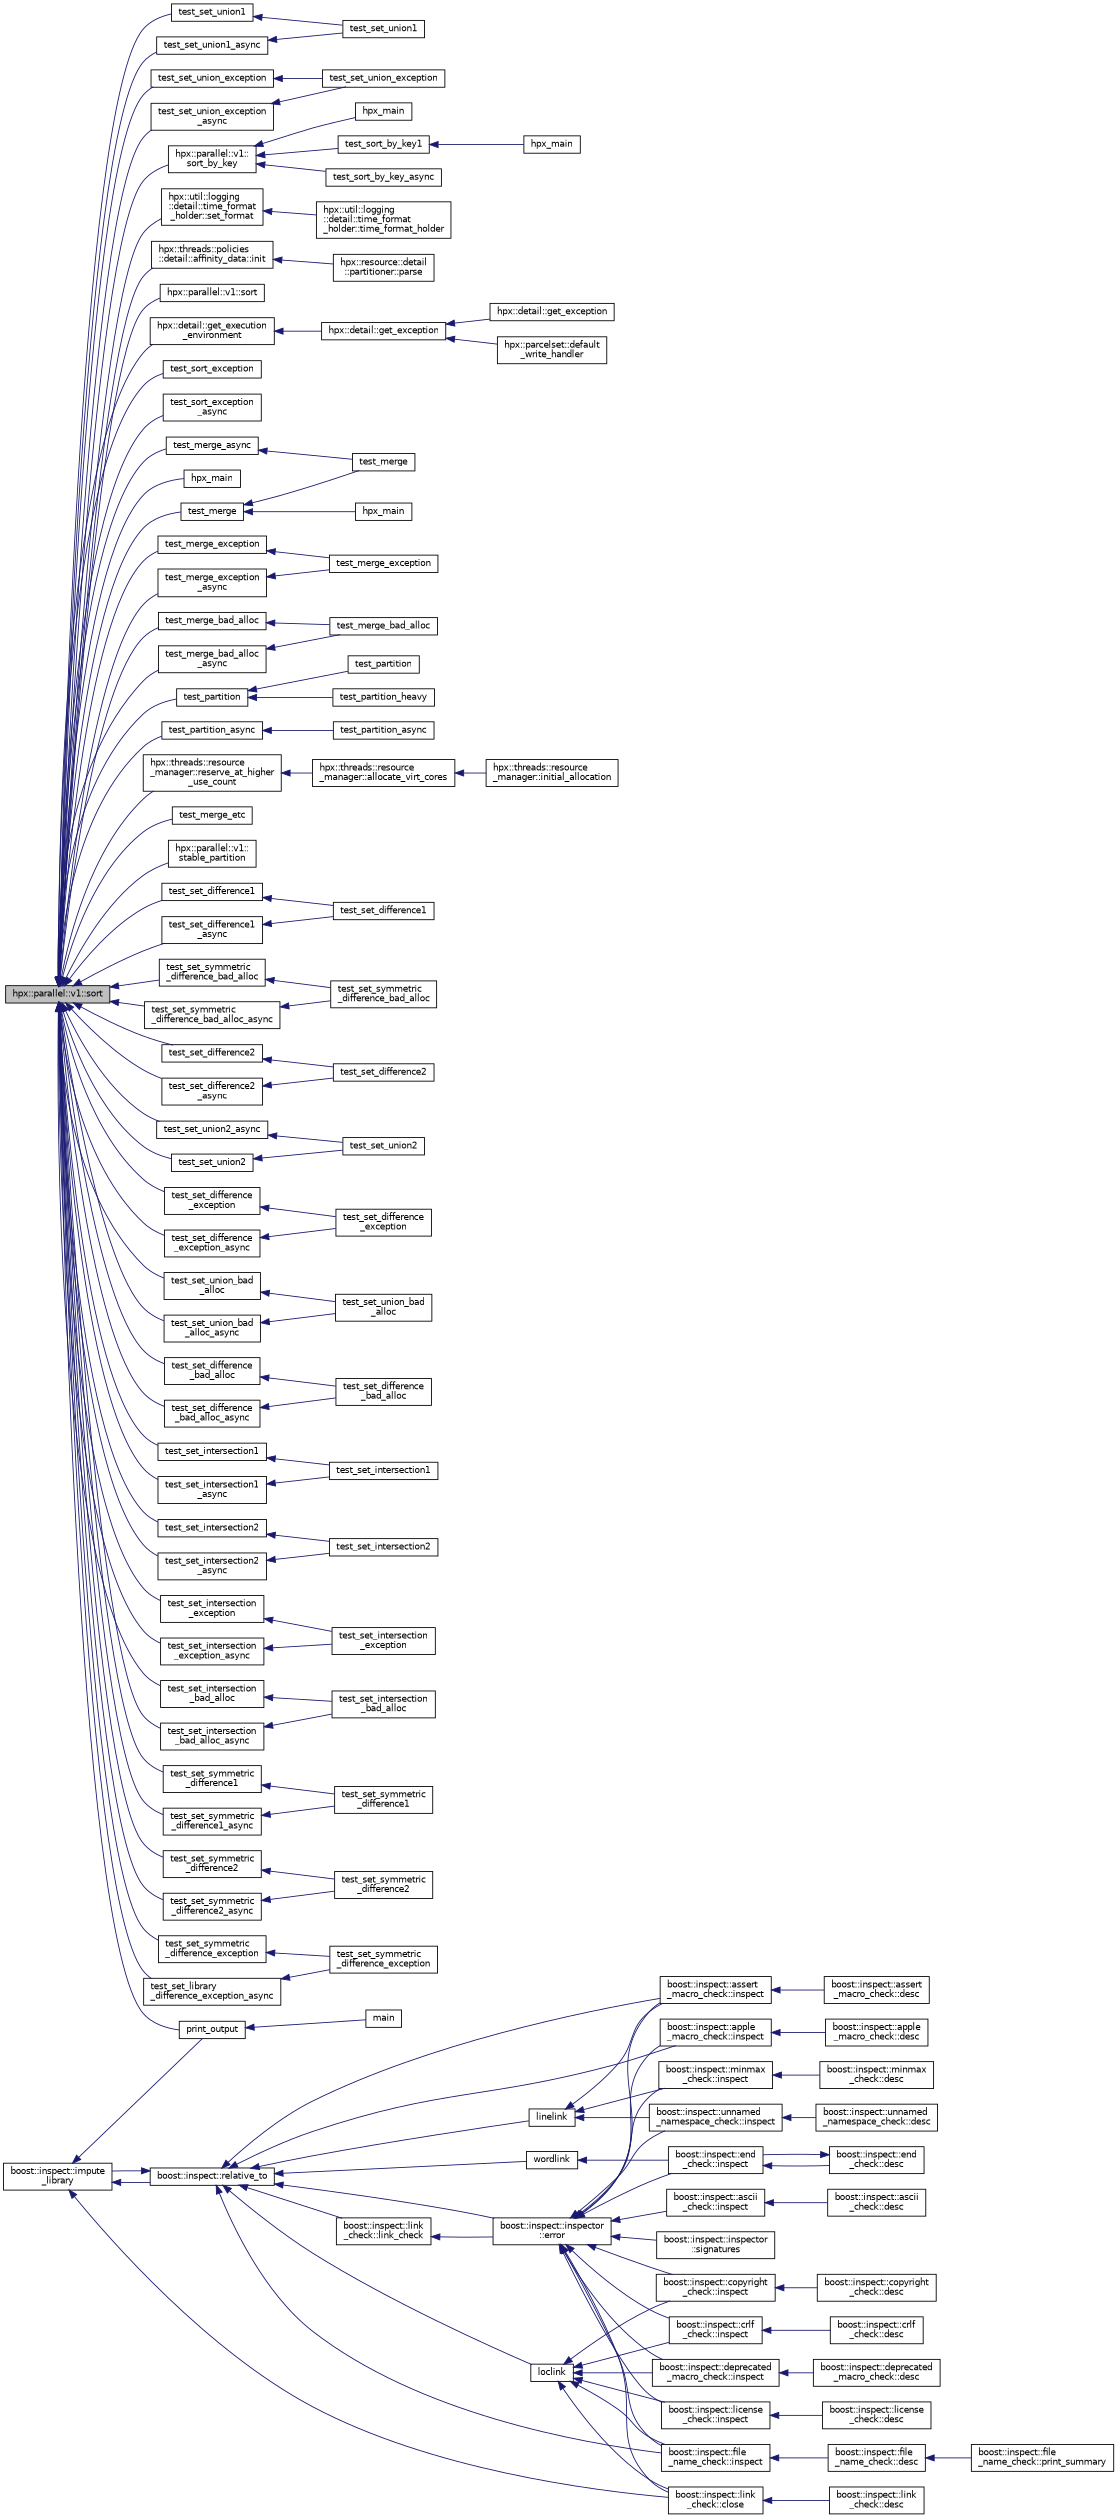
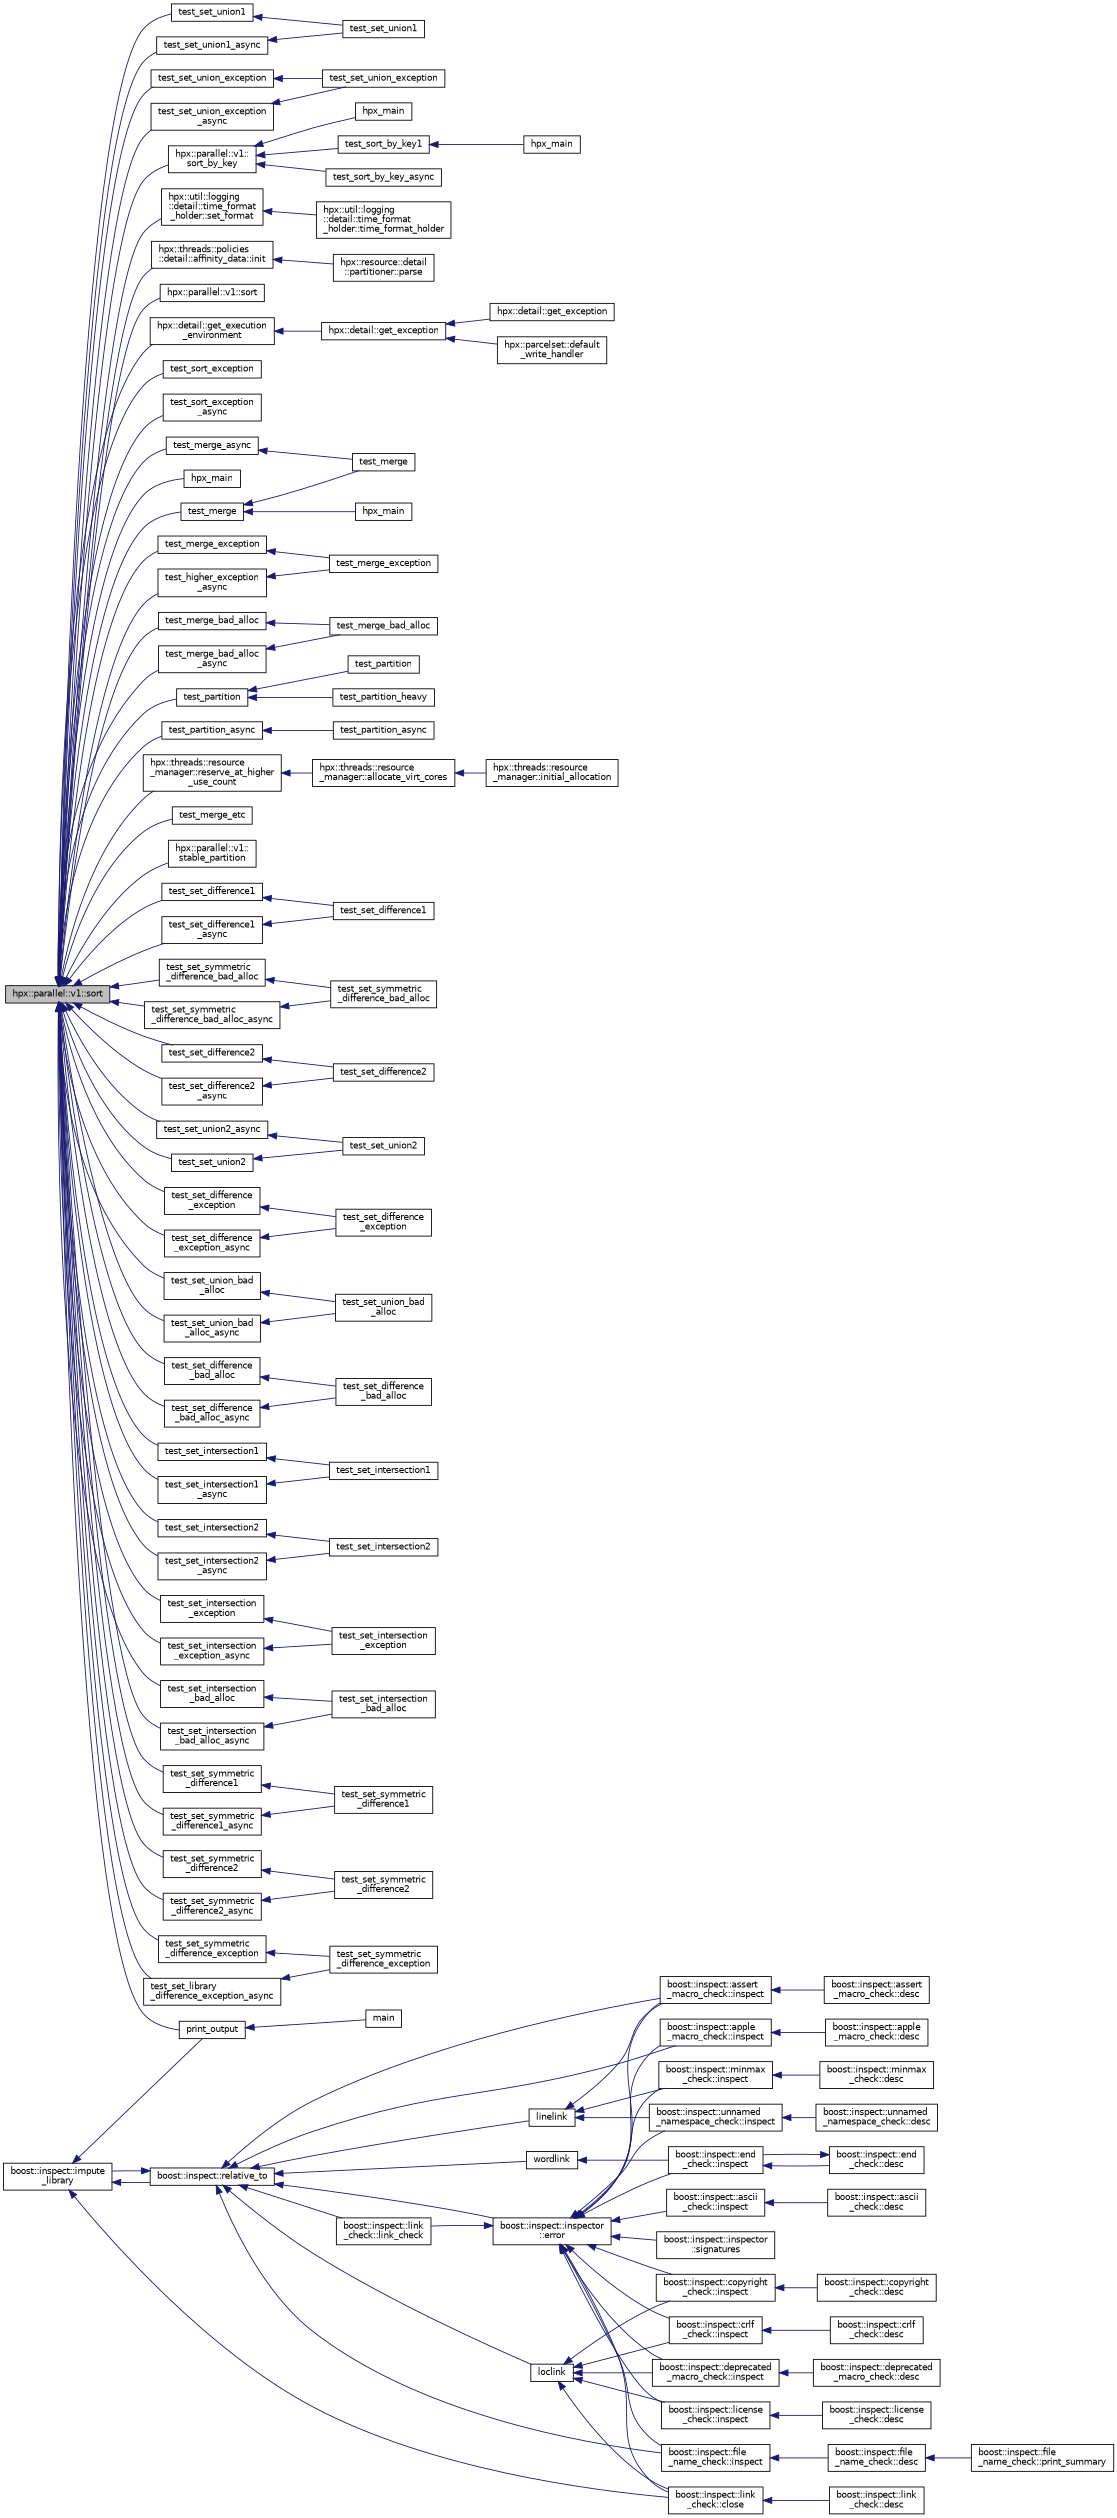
(212, 583) -> (212, 583)
(466, 2237) -> (458, 2226)
(621, 2412) -> none
